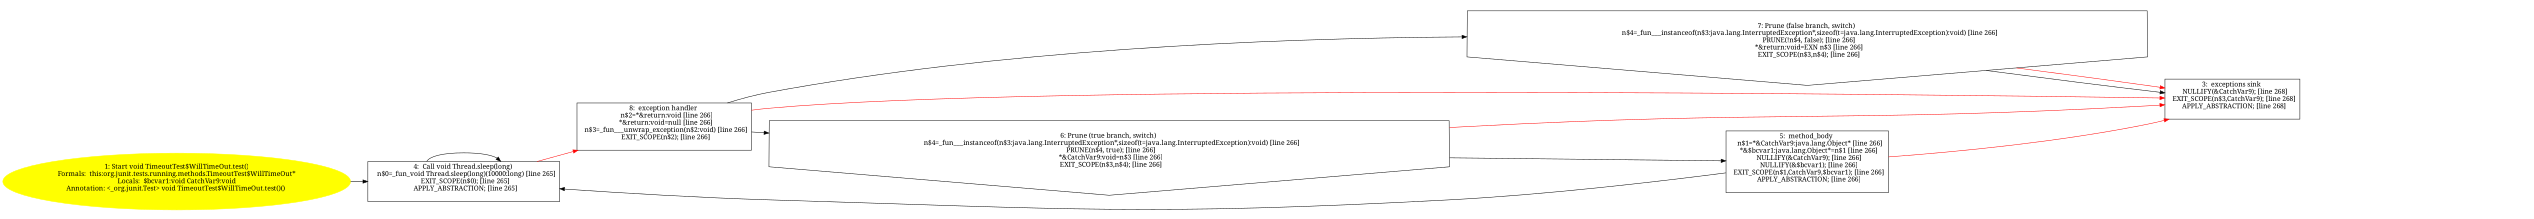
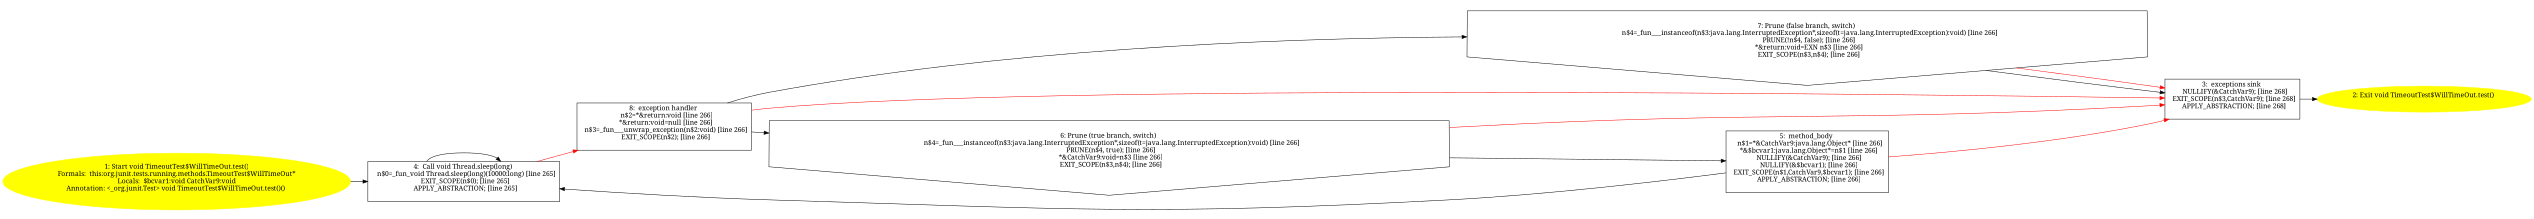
none -> (2424, 99)
